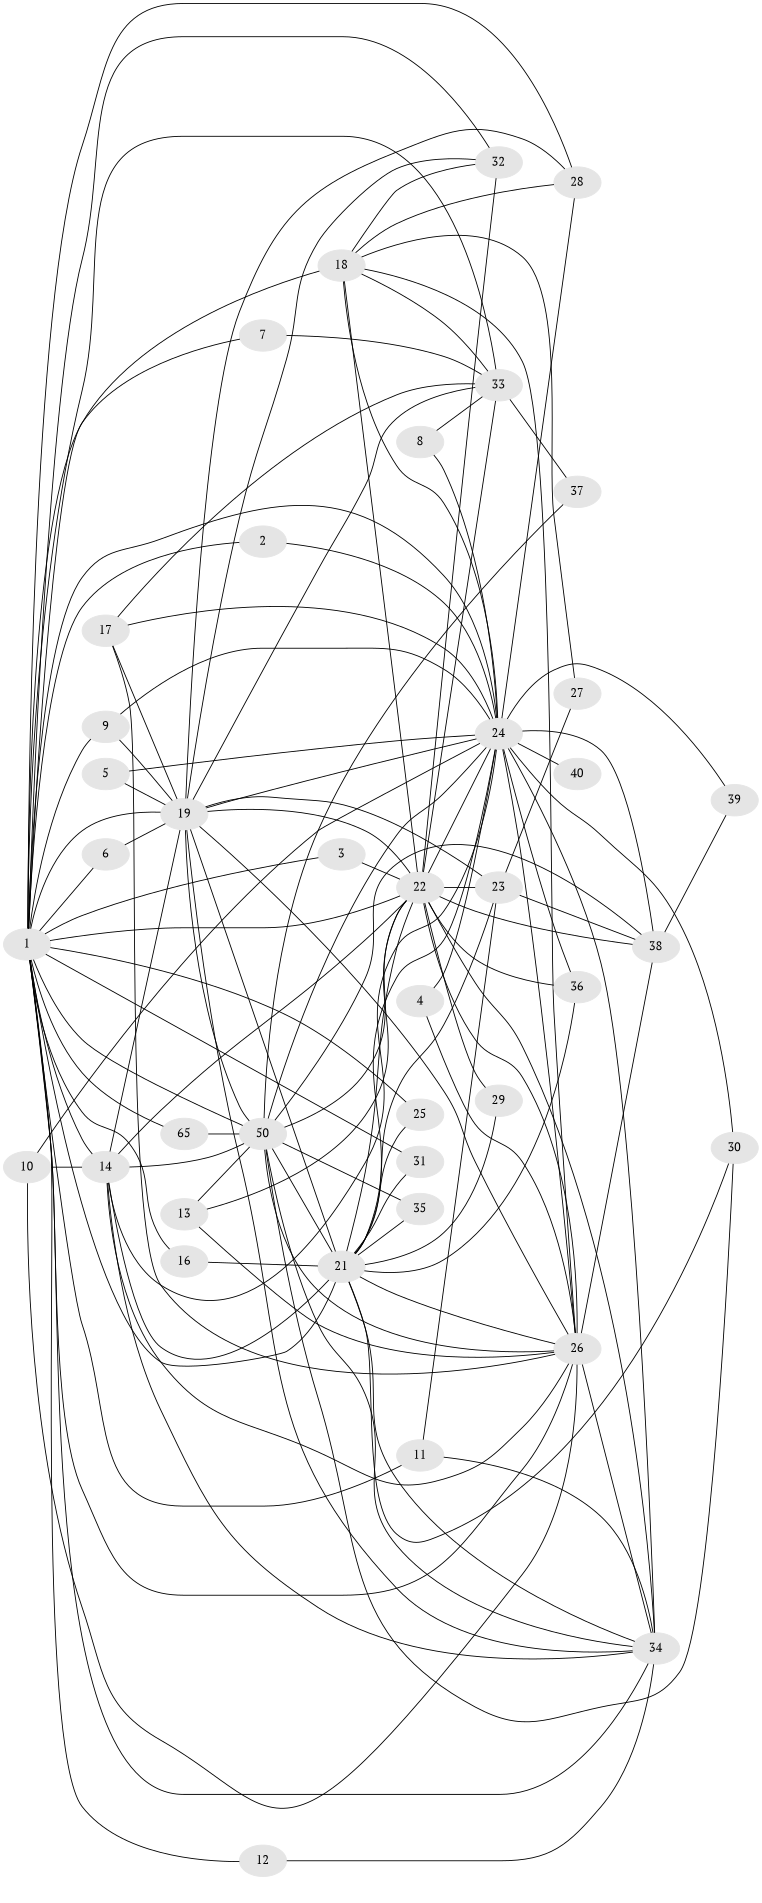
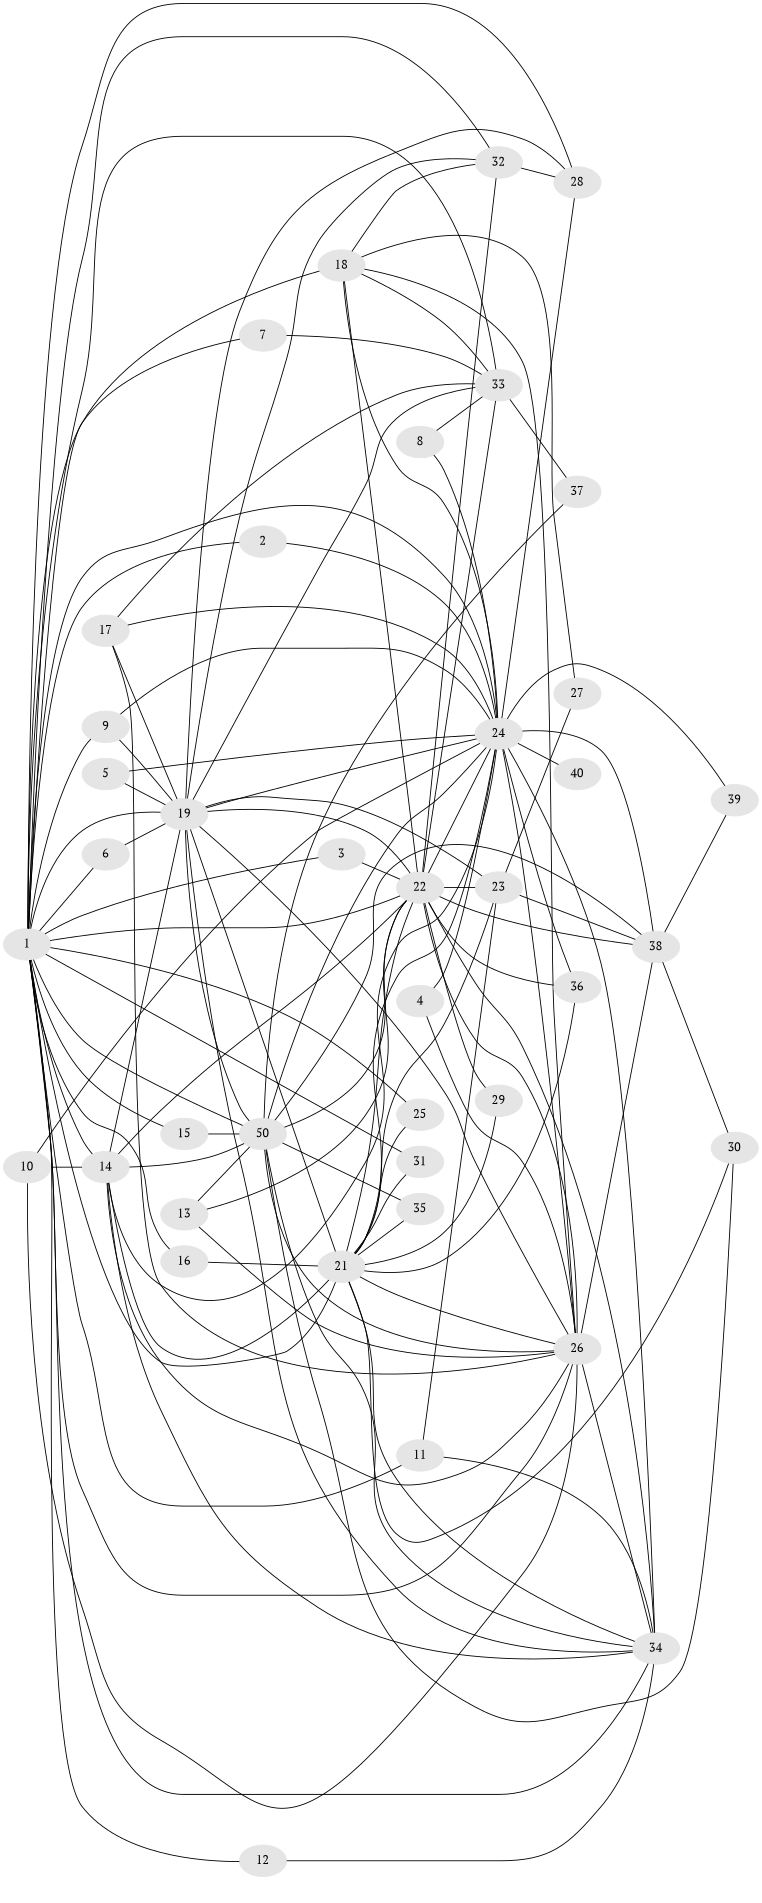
(449, 204) -> (538, 173)
(666, 901) -> (695, 1047)
(184, 1134) -> (184, 1134)
(302, 1200) -> none
